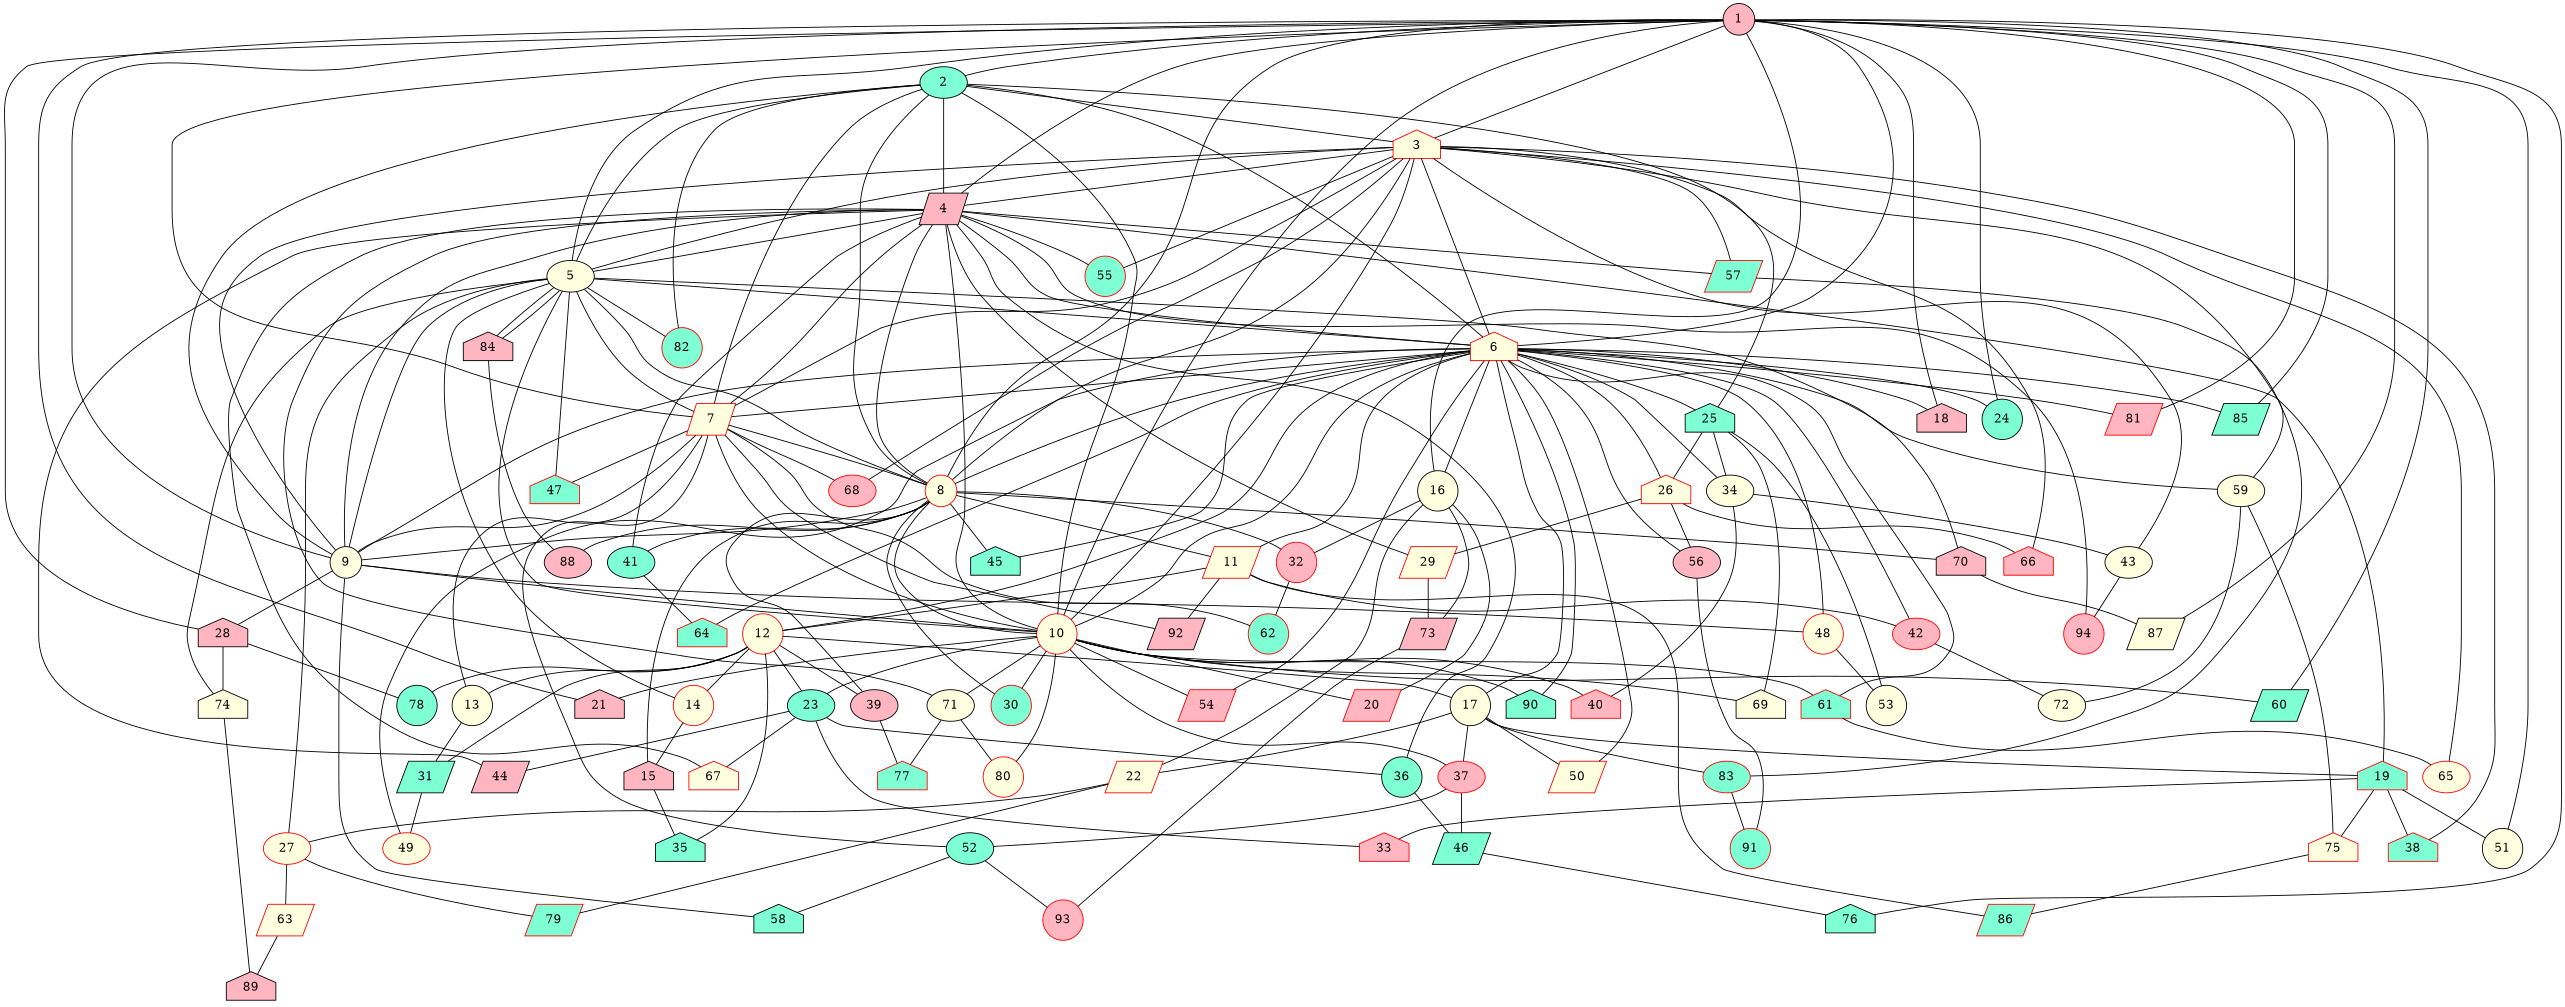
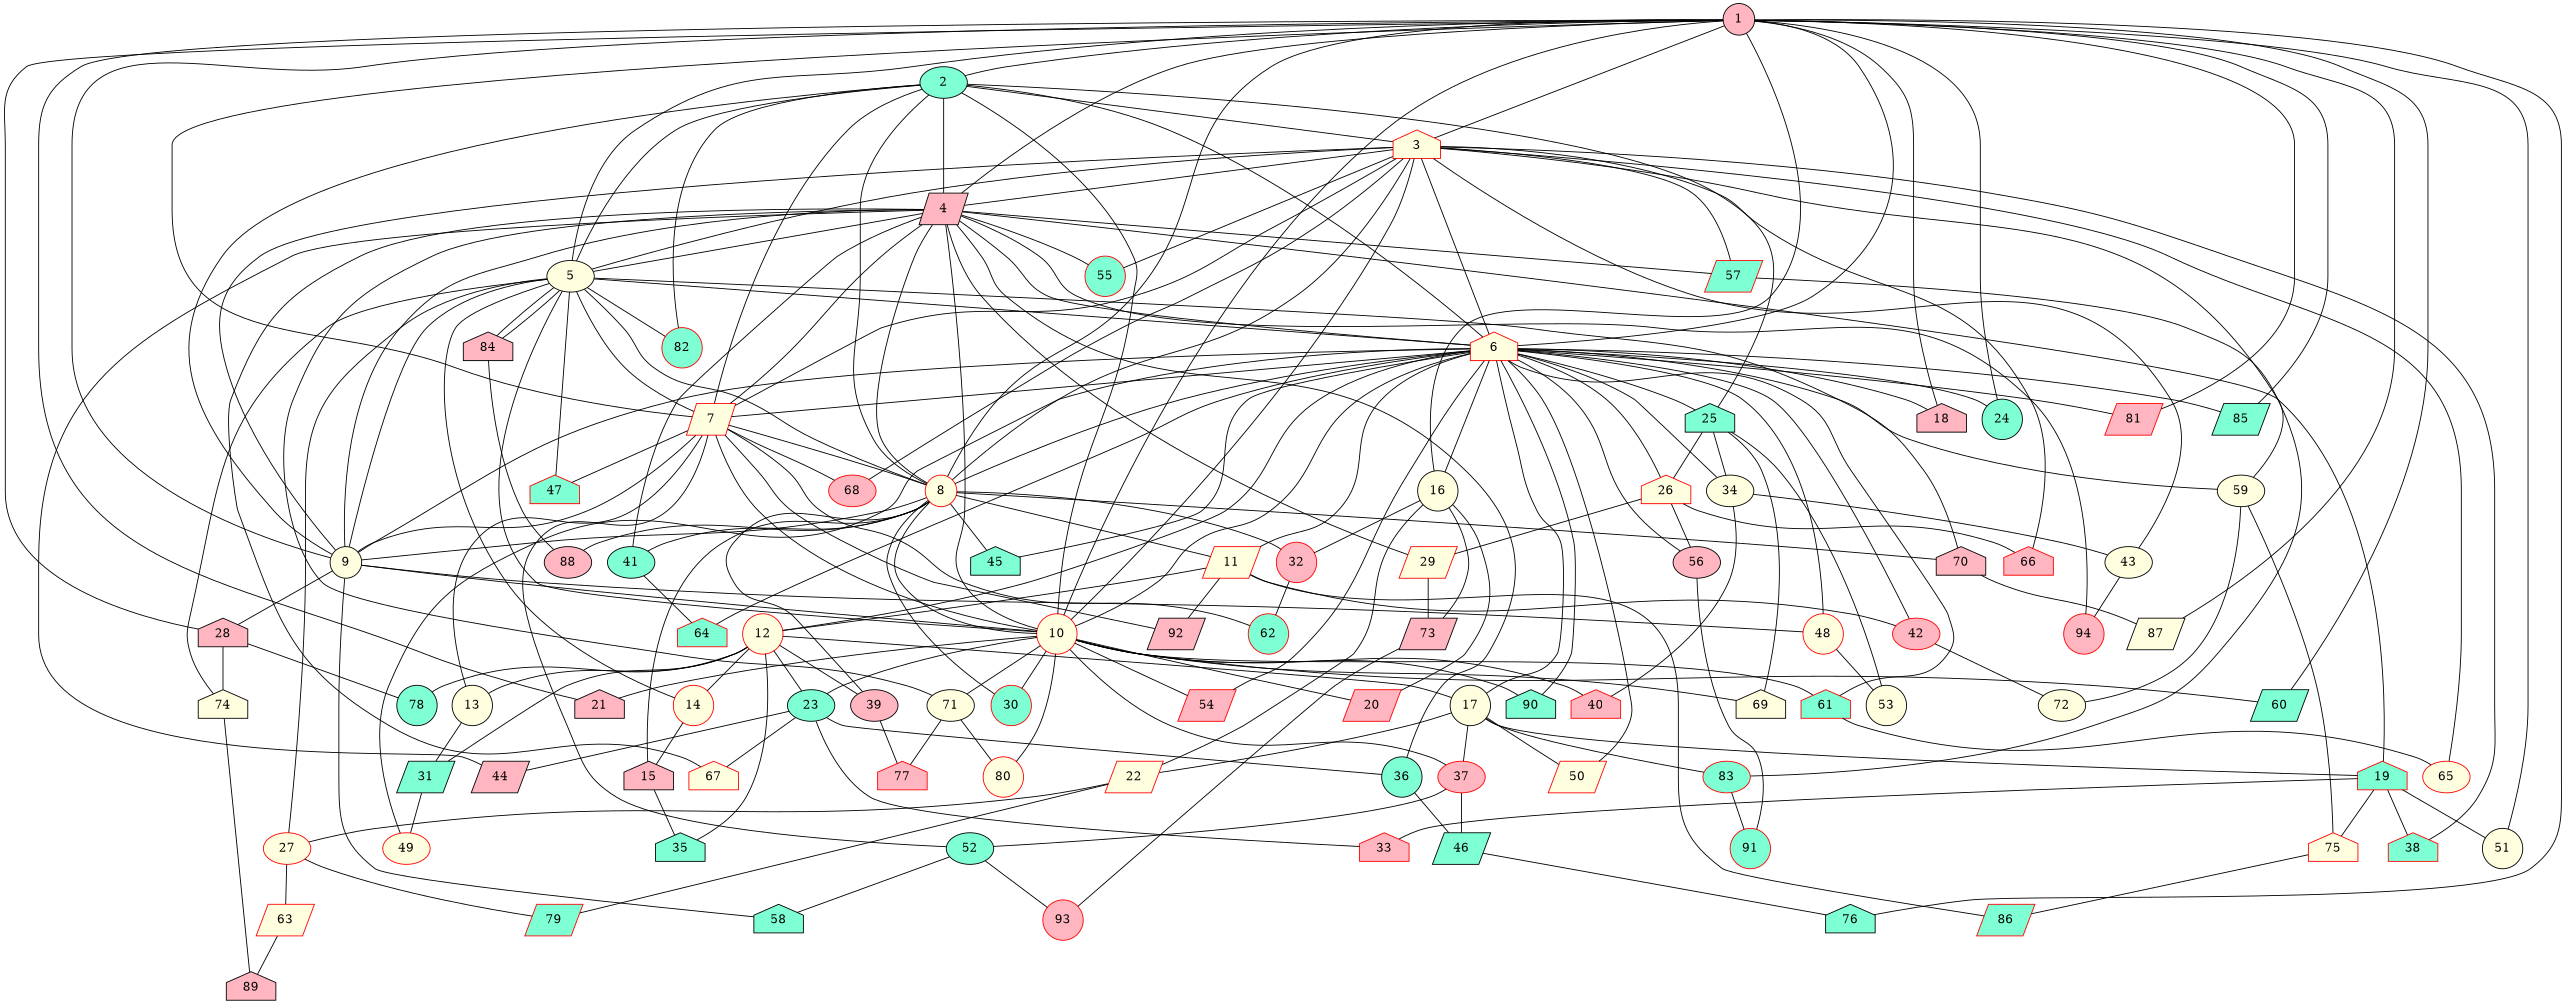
(902, 777) -> (902, 777)
